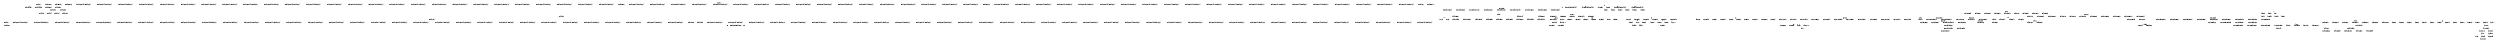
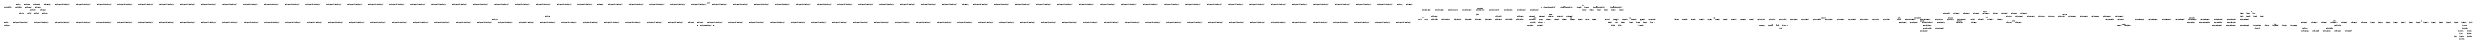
(757, 23) -> none
(1945, 31) -> (1924, 31)
